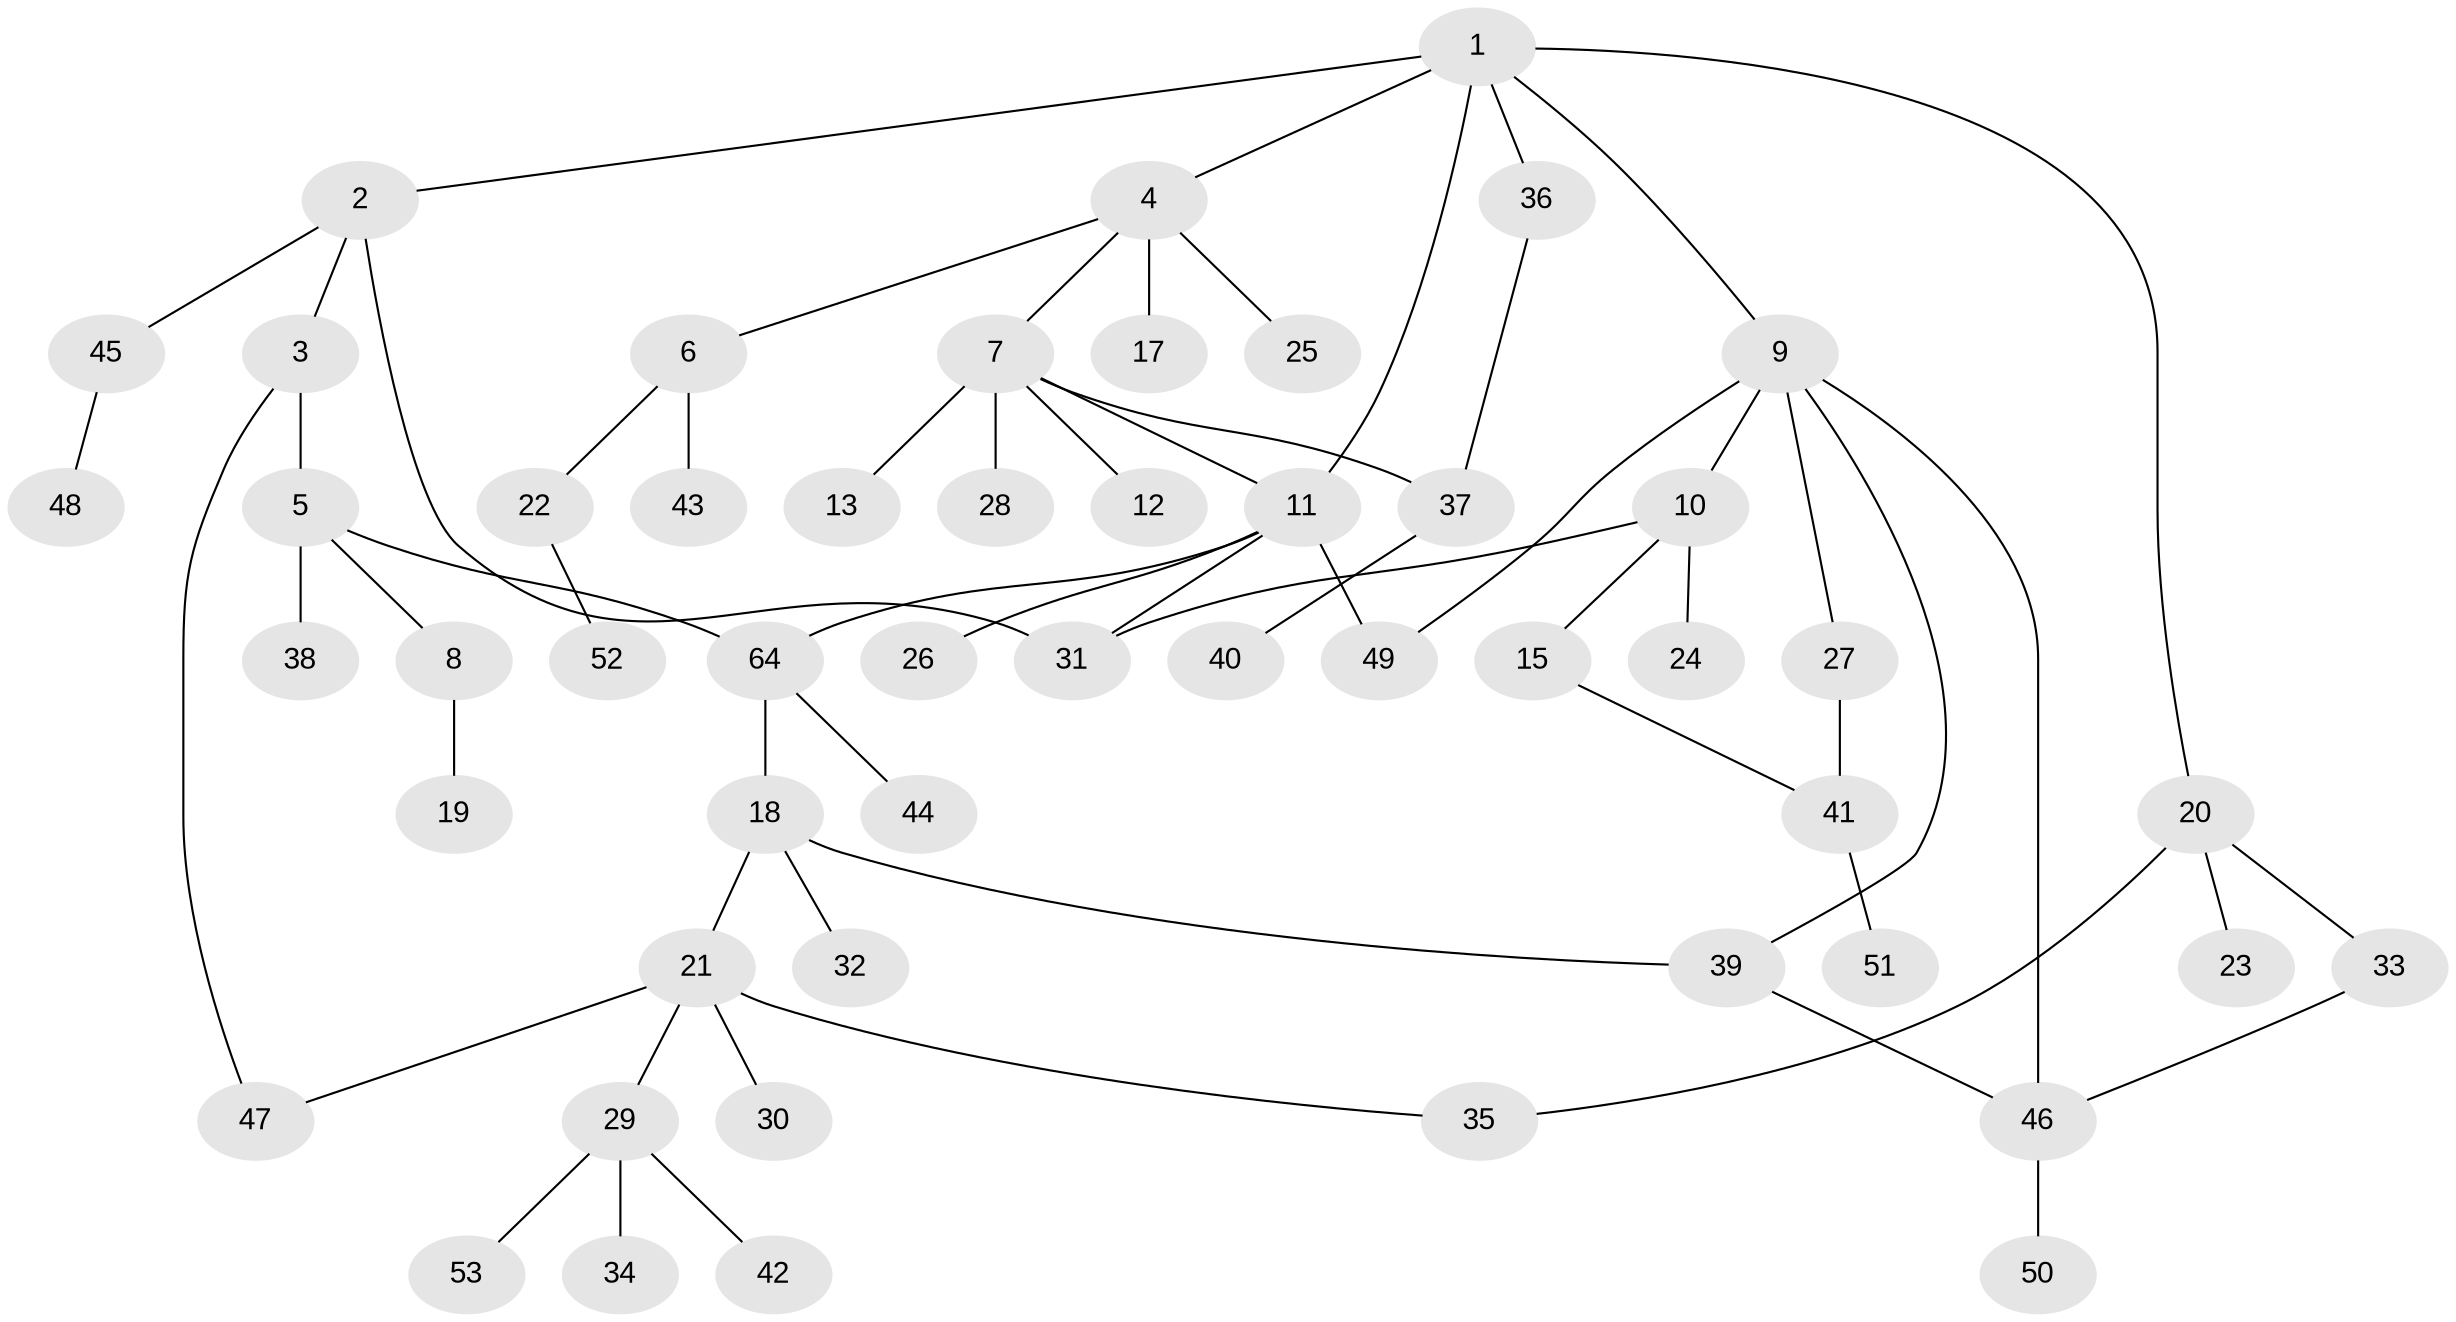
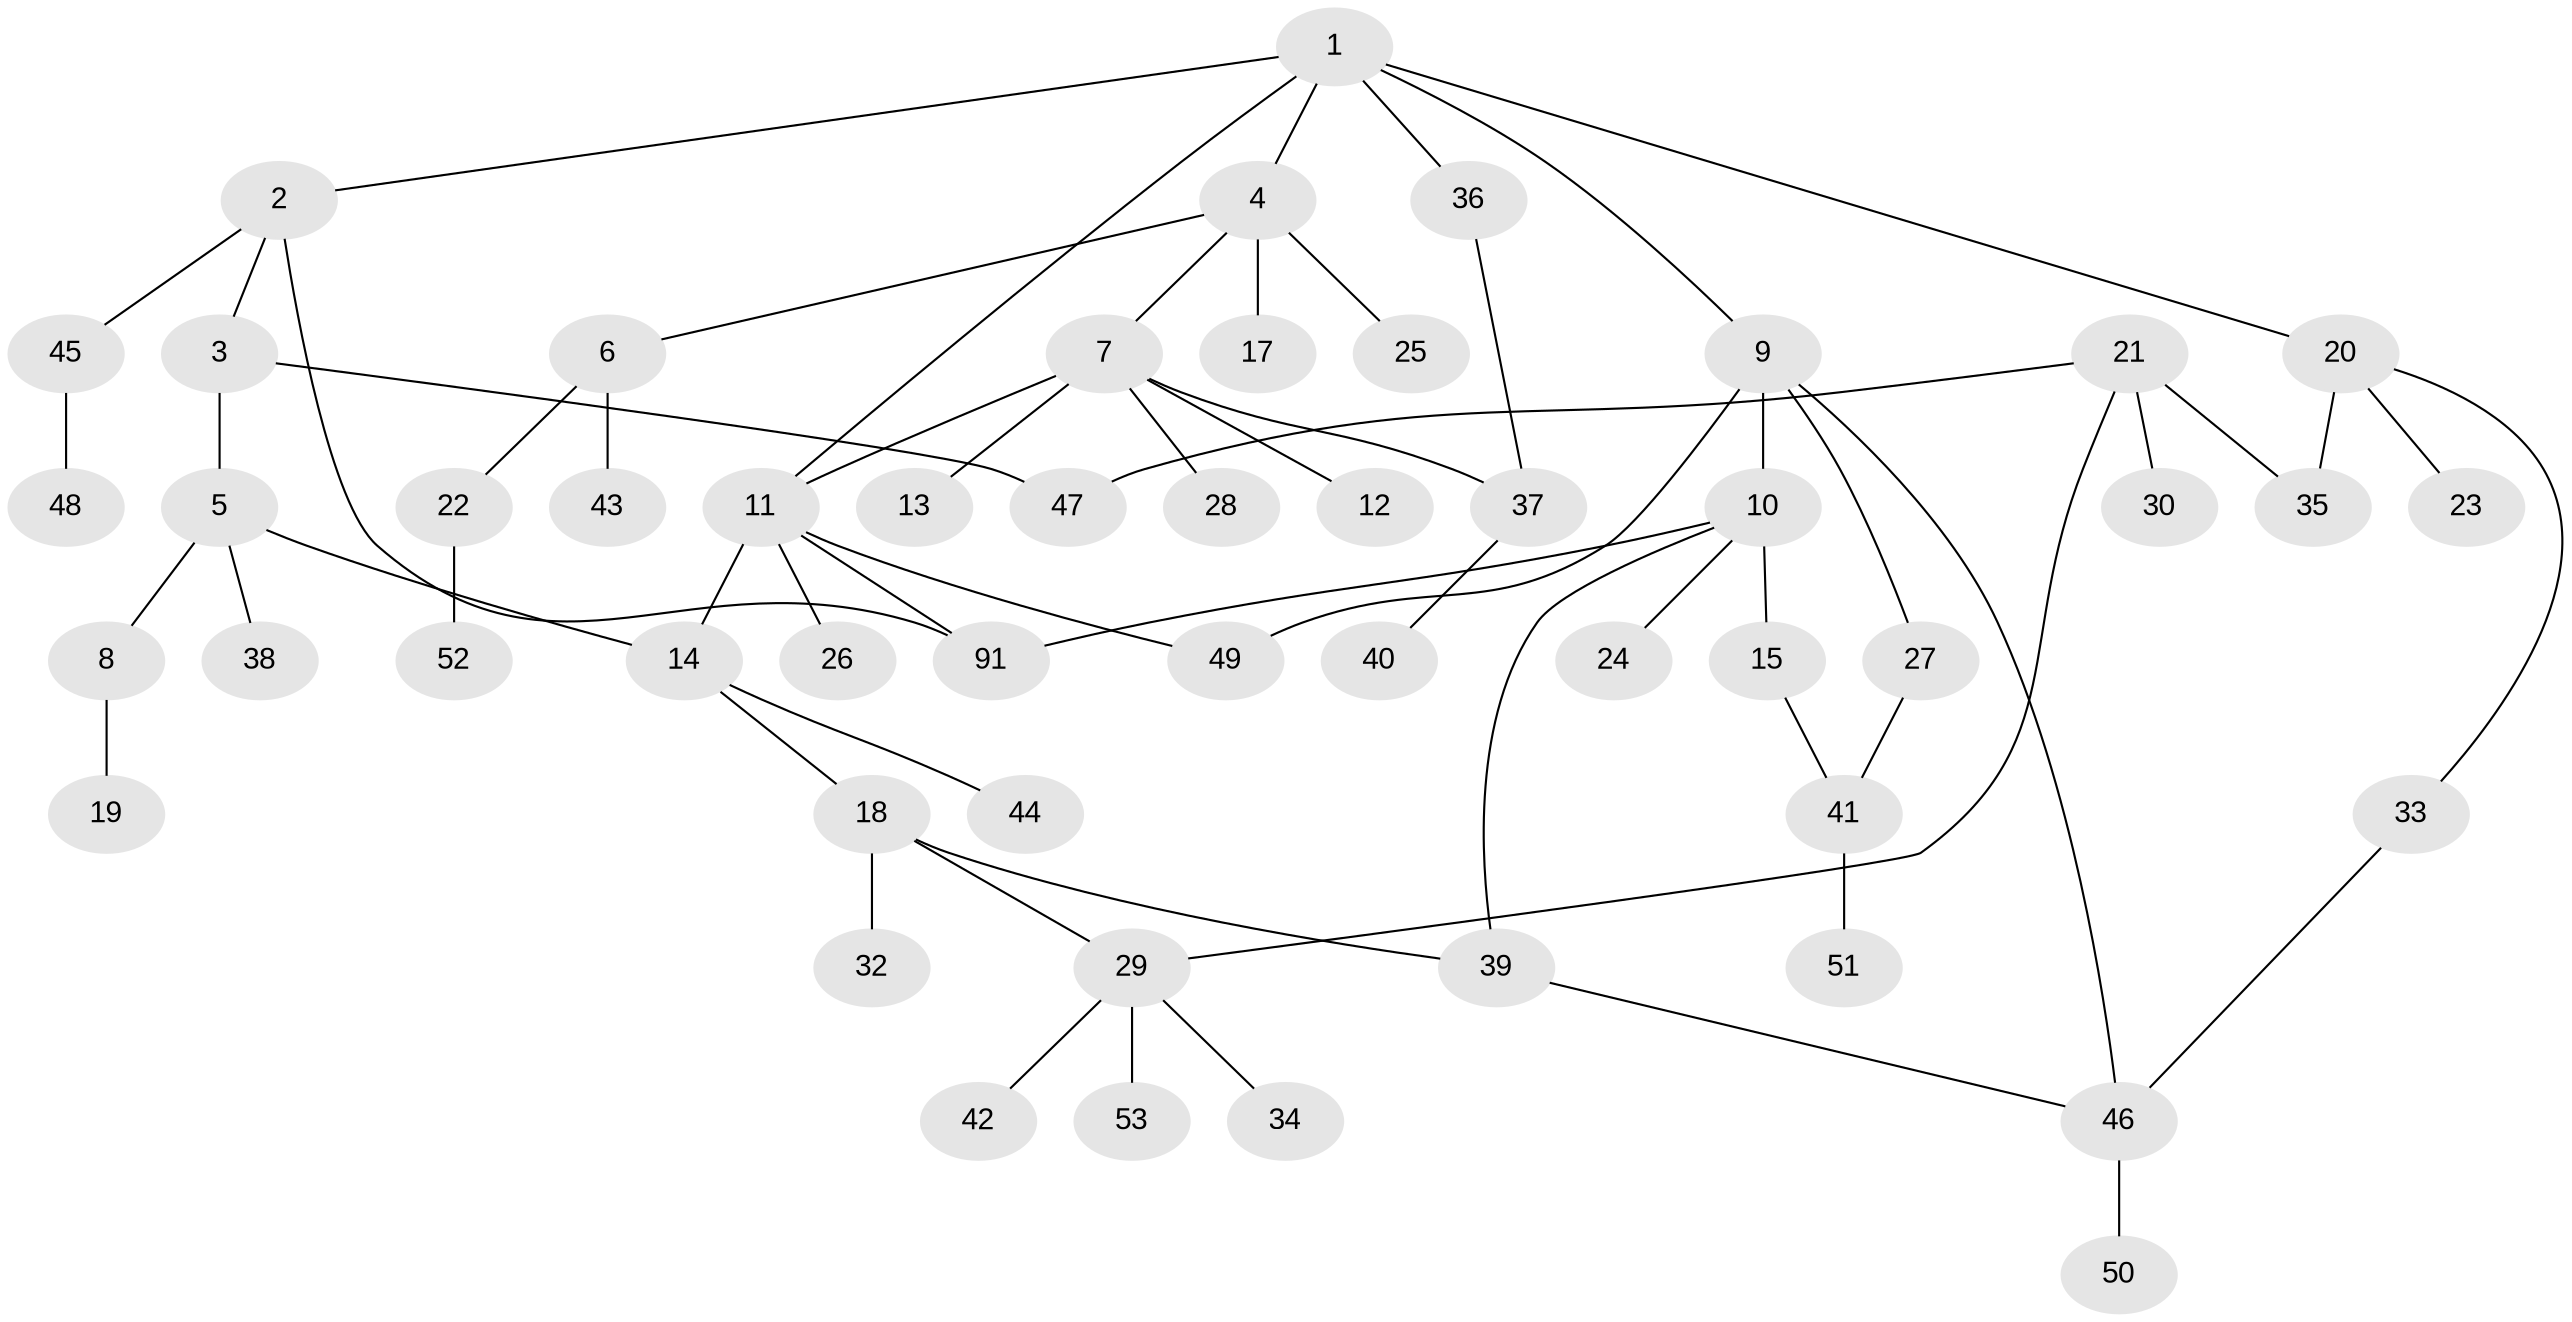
(765, 661) -> (684, 661)
(1072, 661) -> (991, 661)
(1942, 693) -> (1511, 673)
(731, 891) -> (1002, 891)
